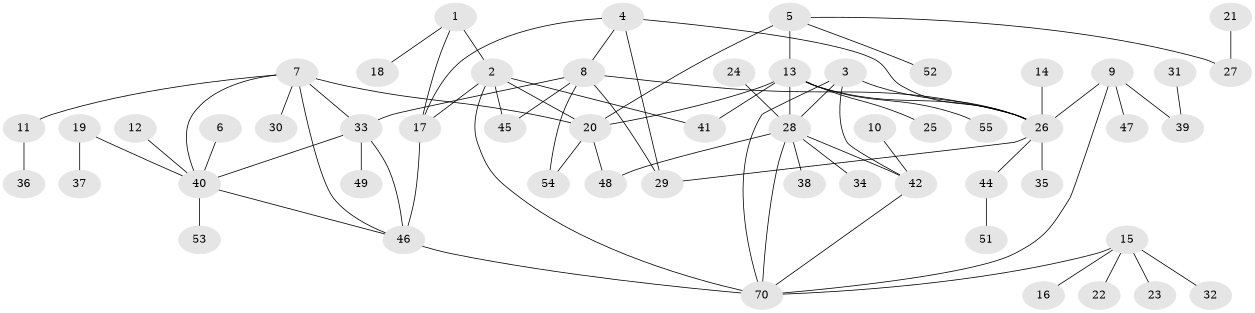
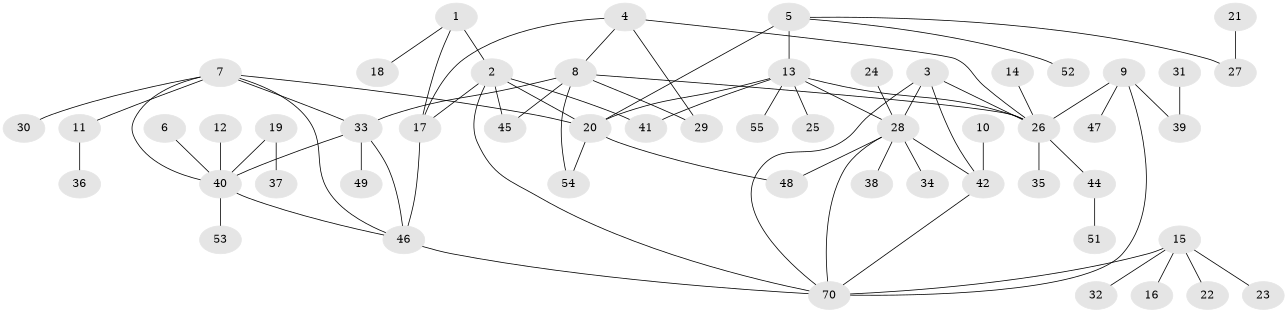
(846, 162) -> none
